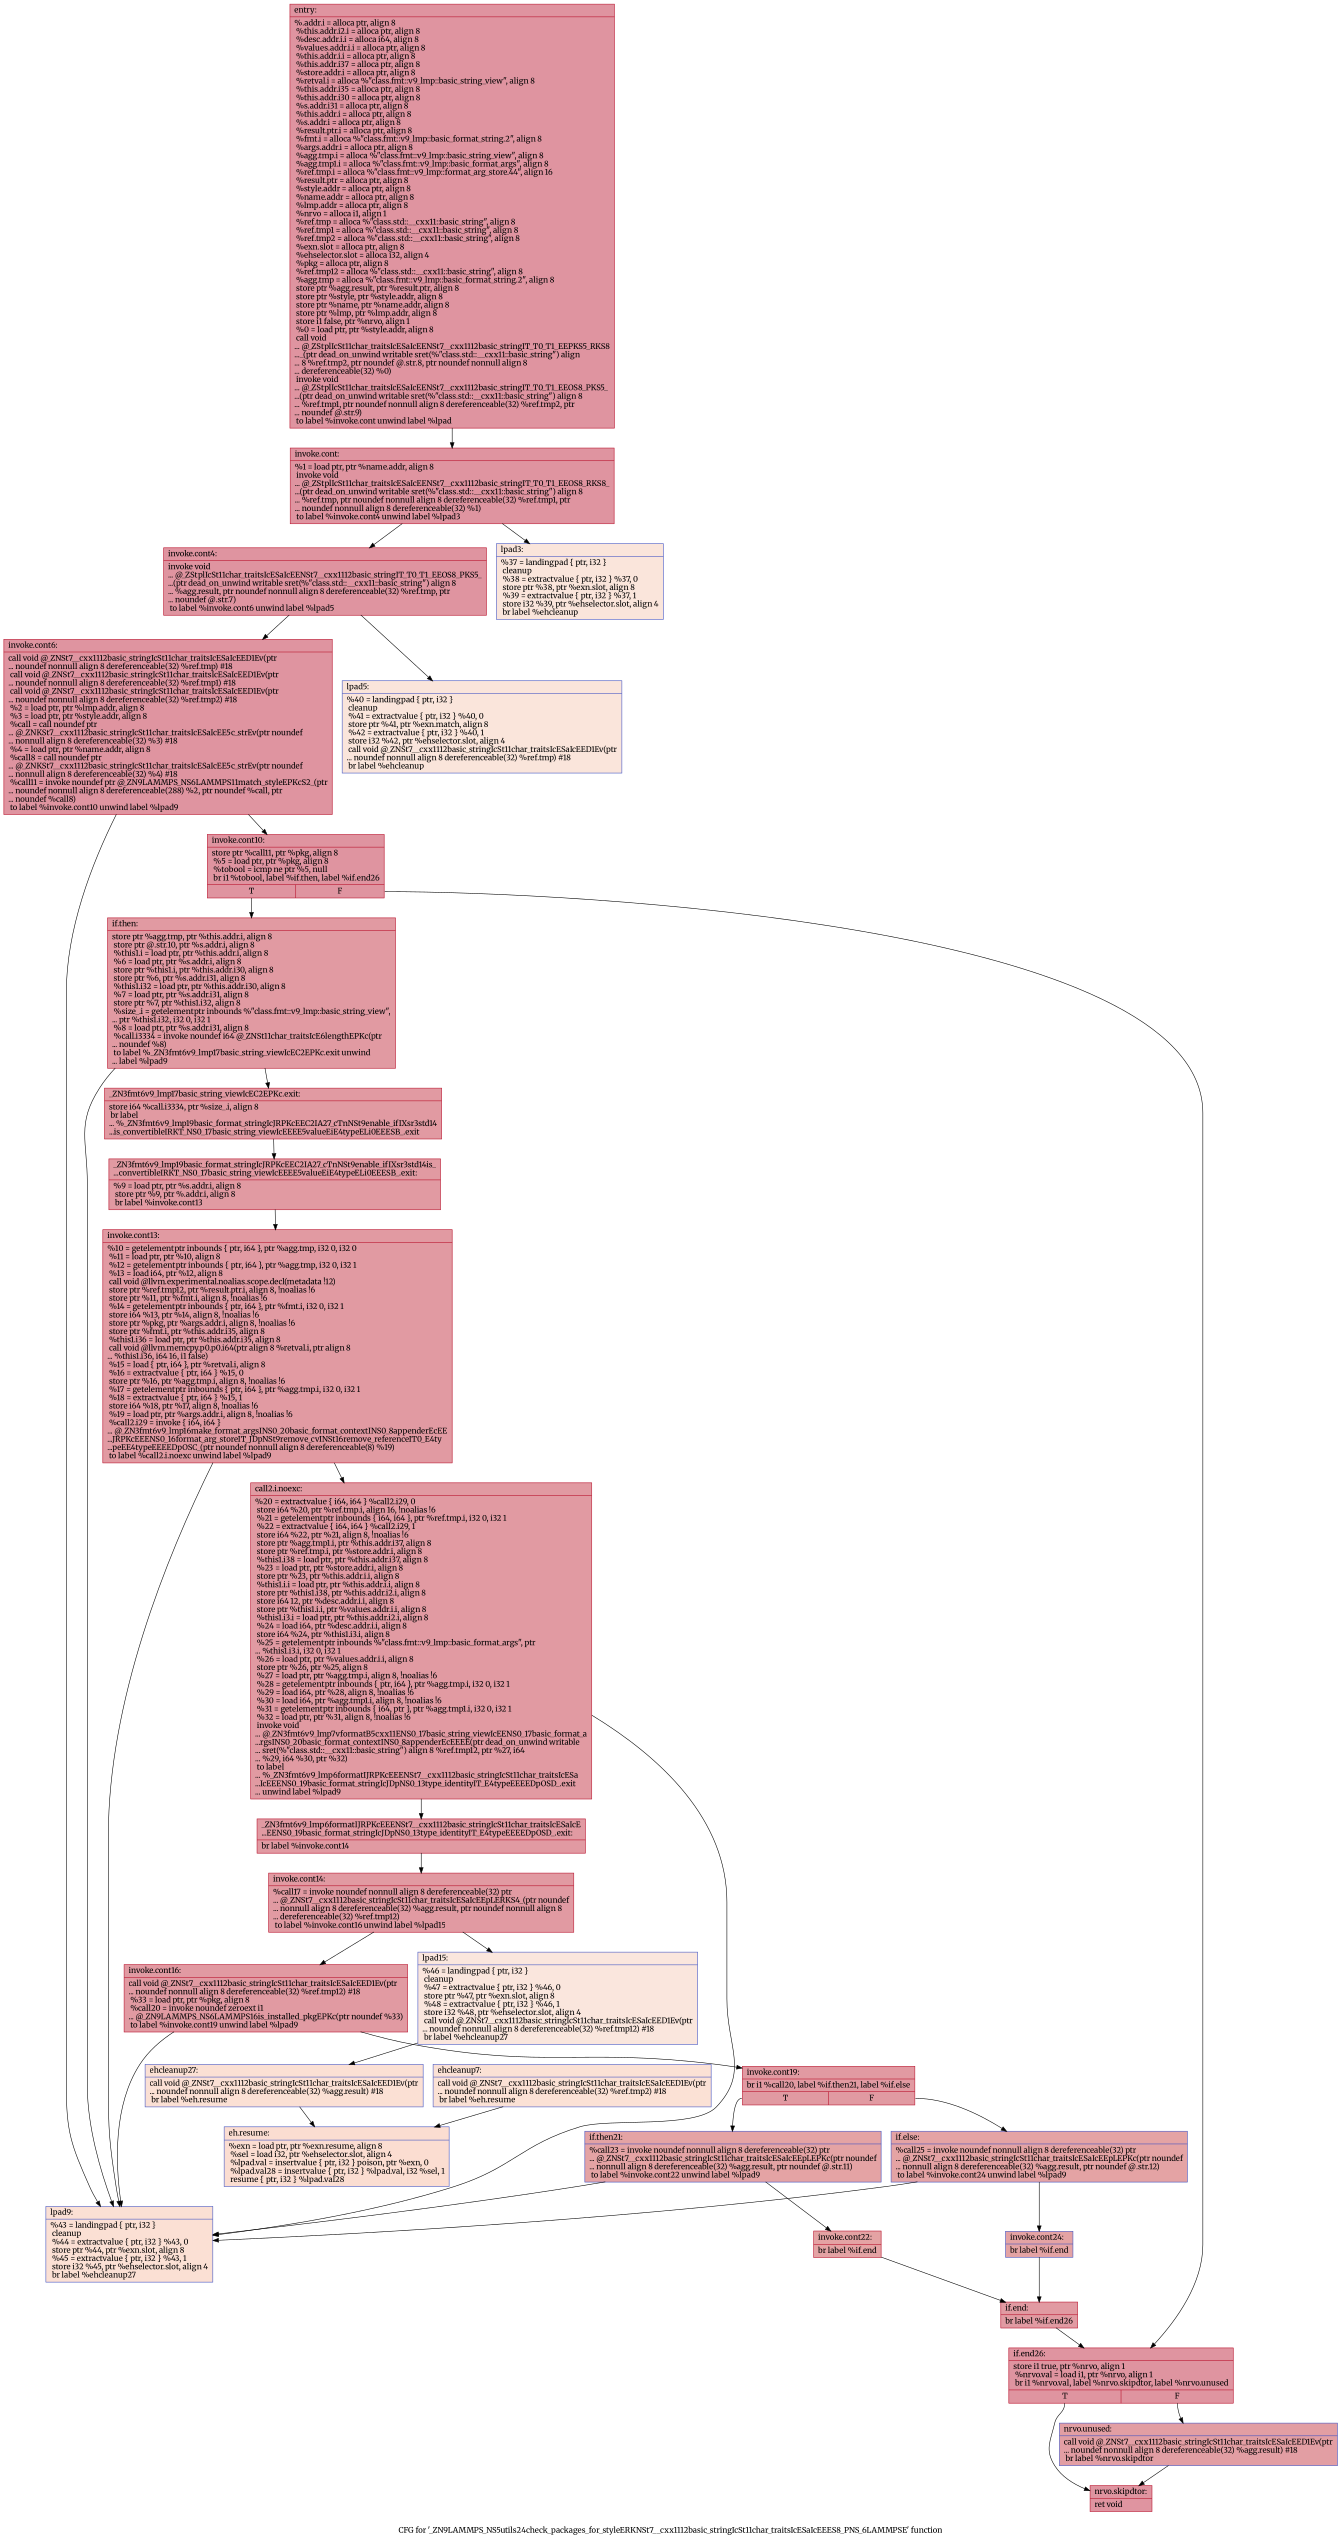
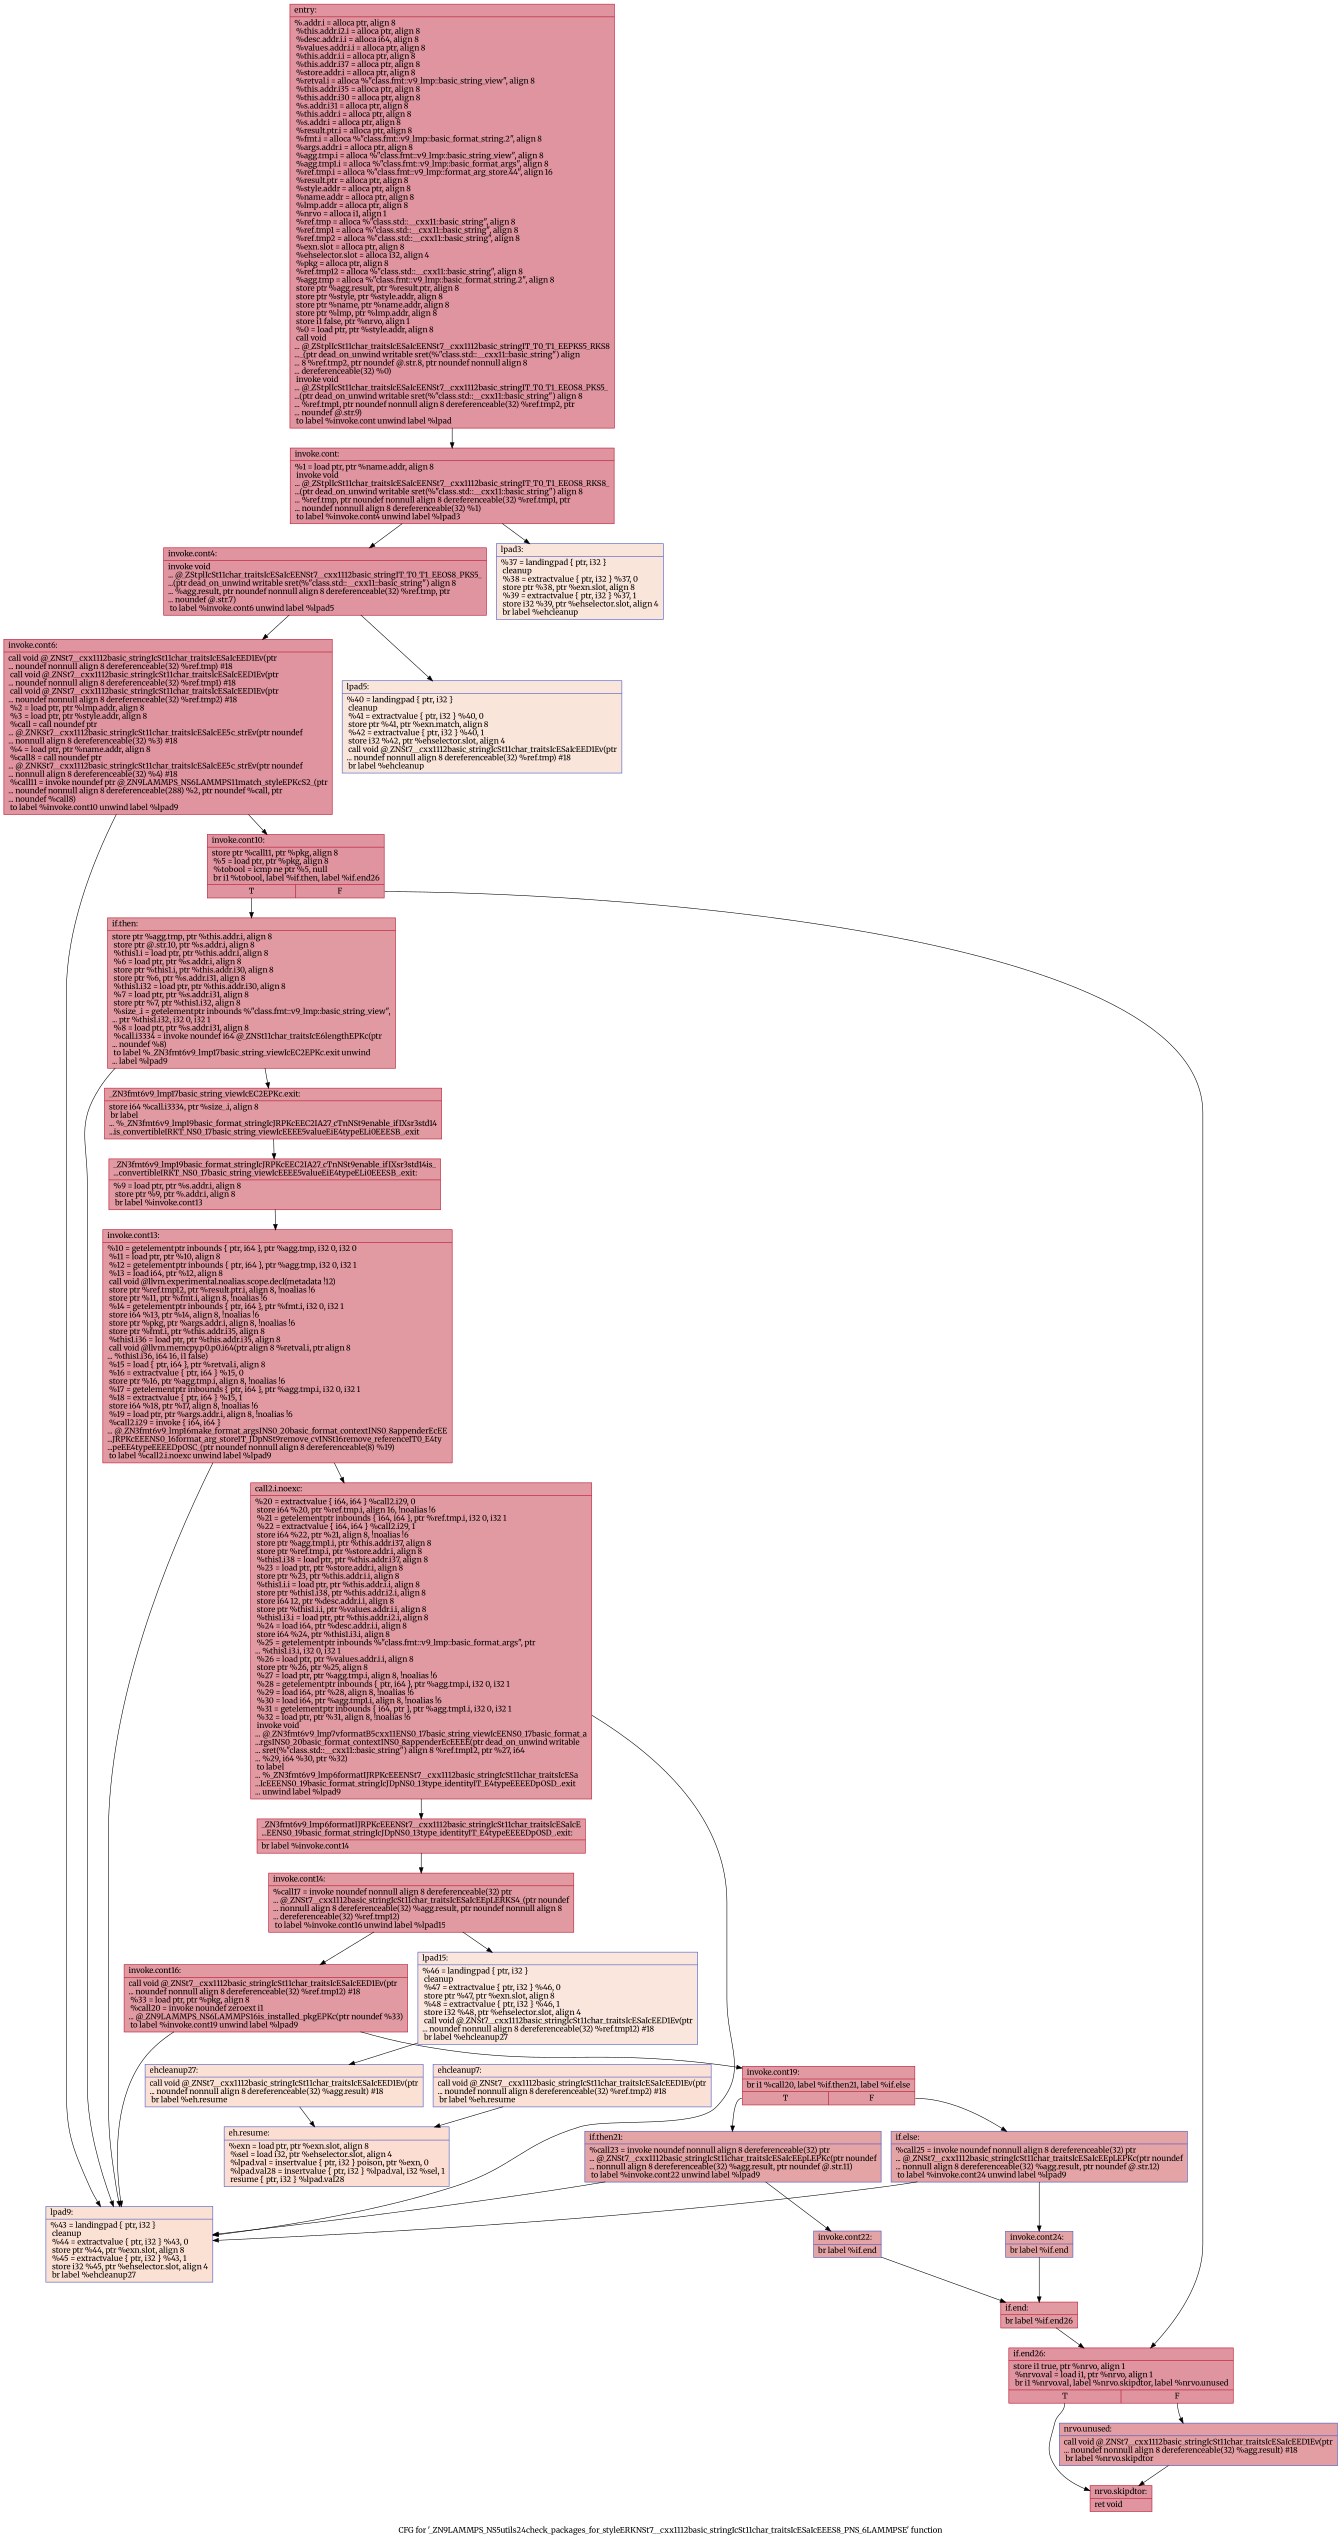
(306, 2146) -> (299, 2146)
(847, 2244) -> (847, 2244)
